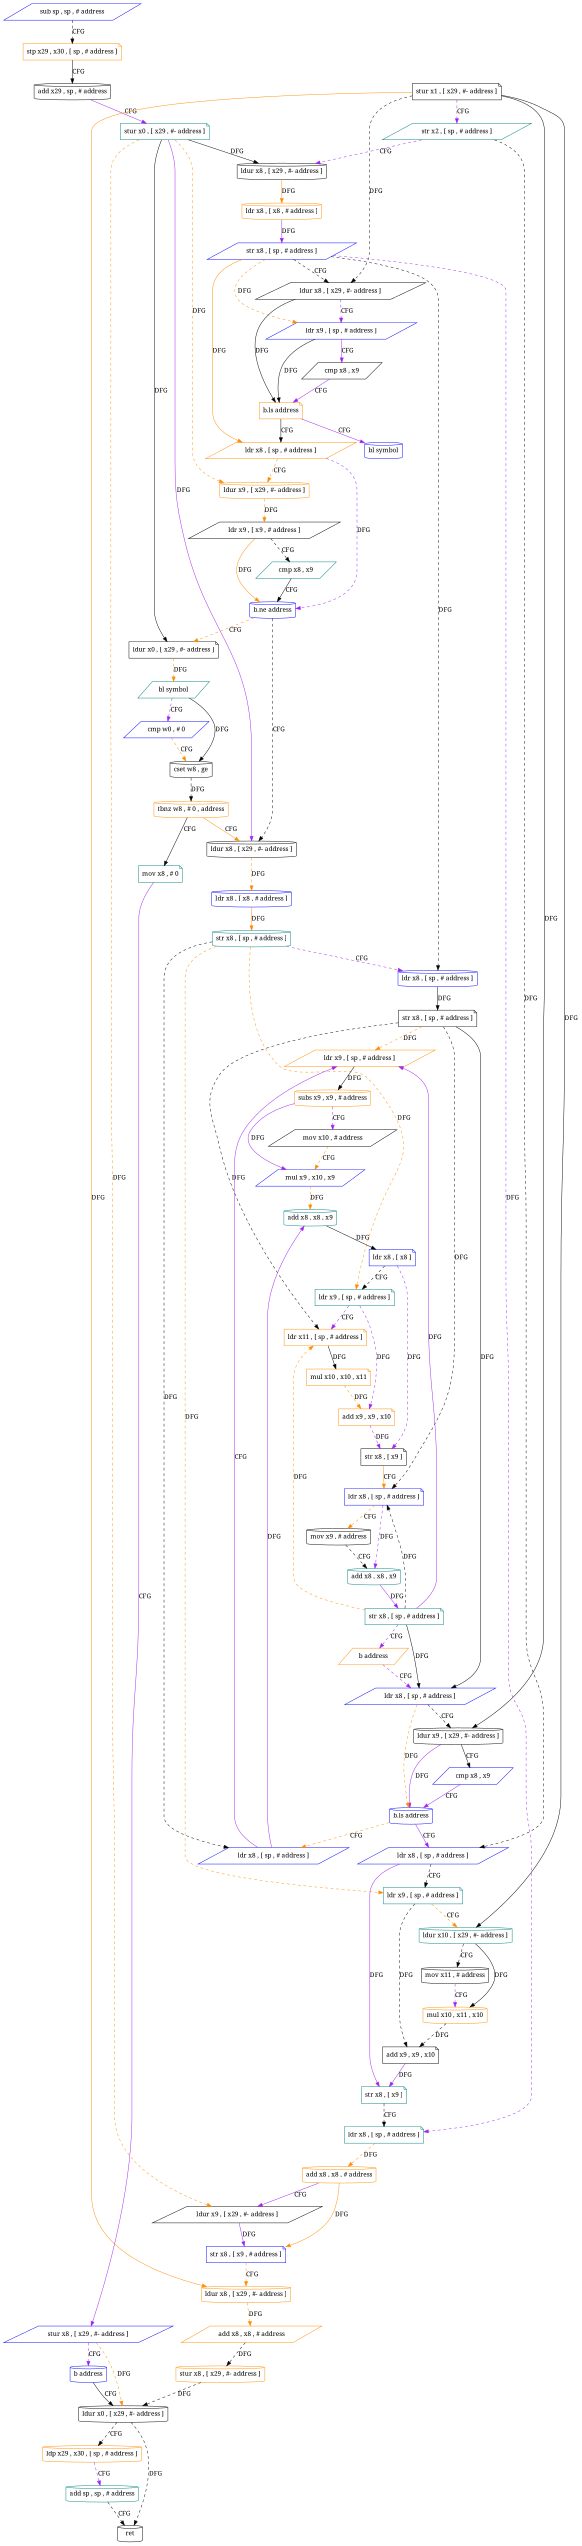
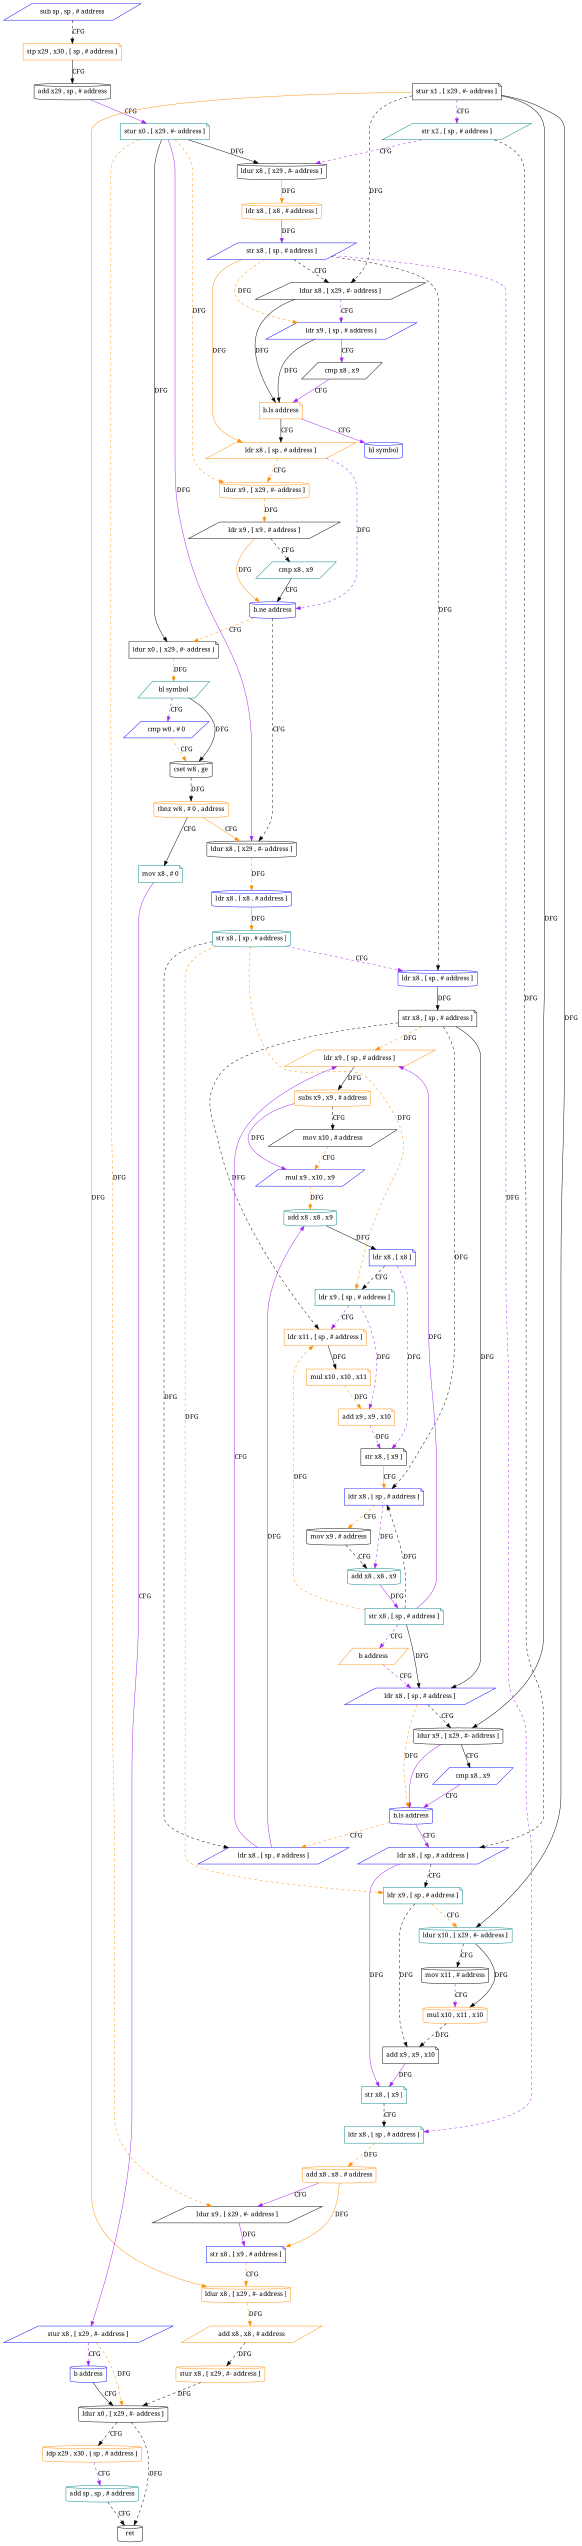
(333, 1116) -> (333, 1116)
